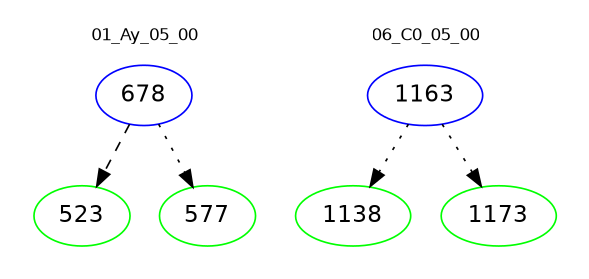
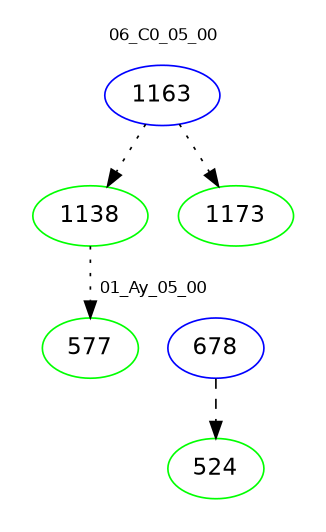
(172, 148) -> (90, 283)
(82, 216) -> (216, 469)
